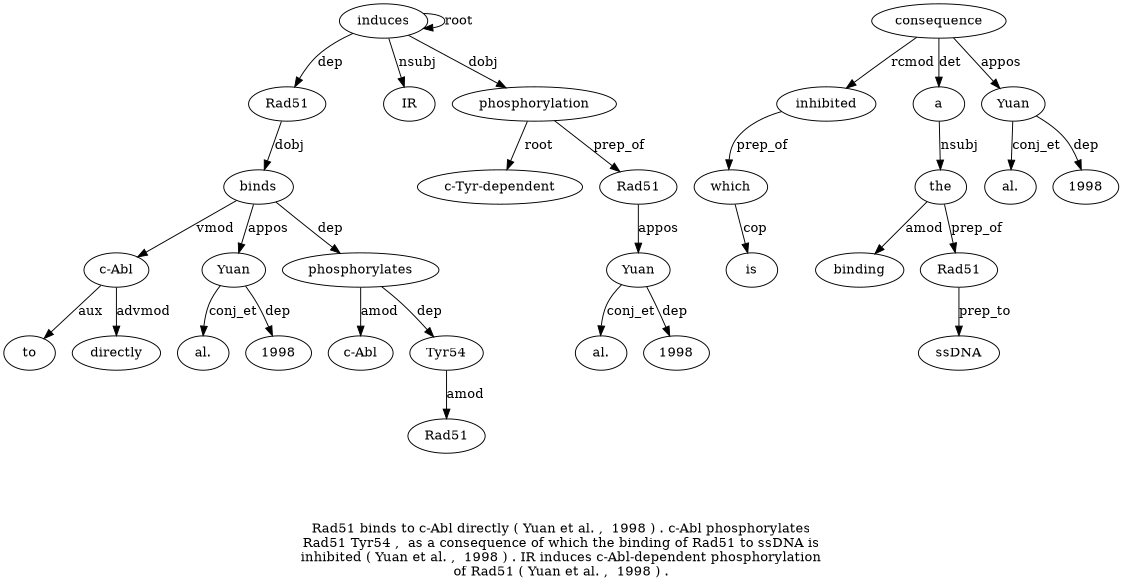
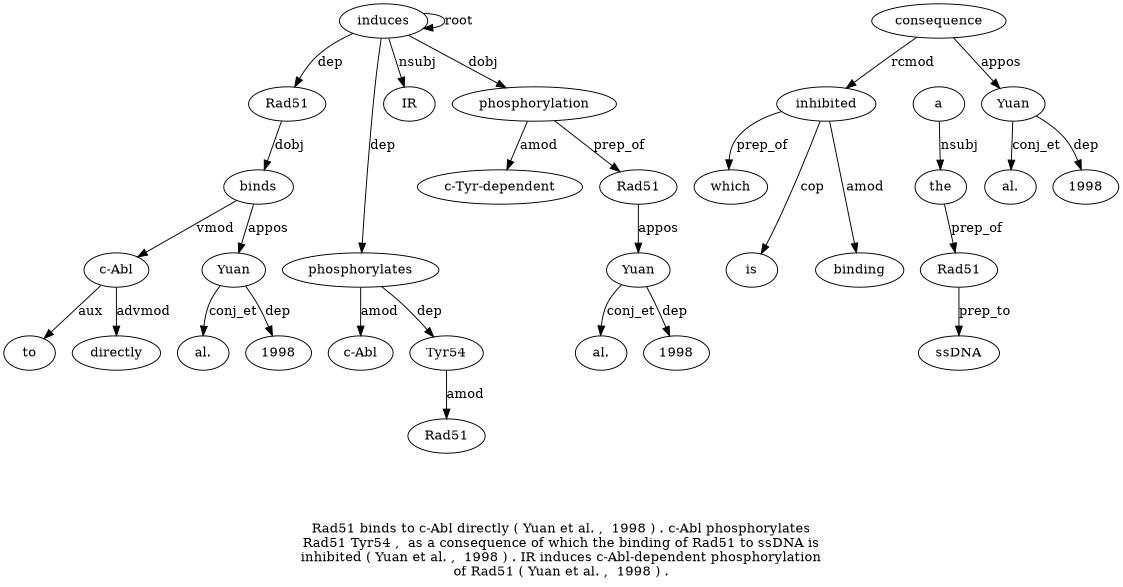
(939, 58) -> none
(539, 146) -> (539, 146)
(740, 224) -> (795, 184)
(905, 224) -> (842, 182)
(304, 225) -> (370, 140)
